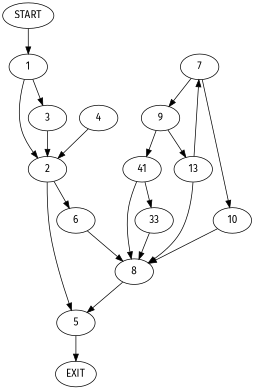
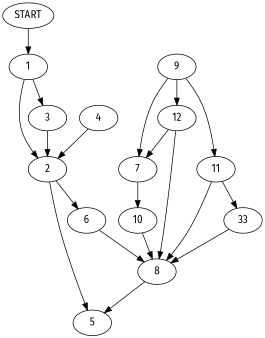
(182, 90) -> (149, 112)
(142, 169) -> (216, 169)
(193, 169) -> (177, 118)
(76, 374) -> none
